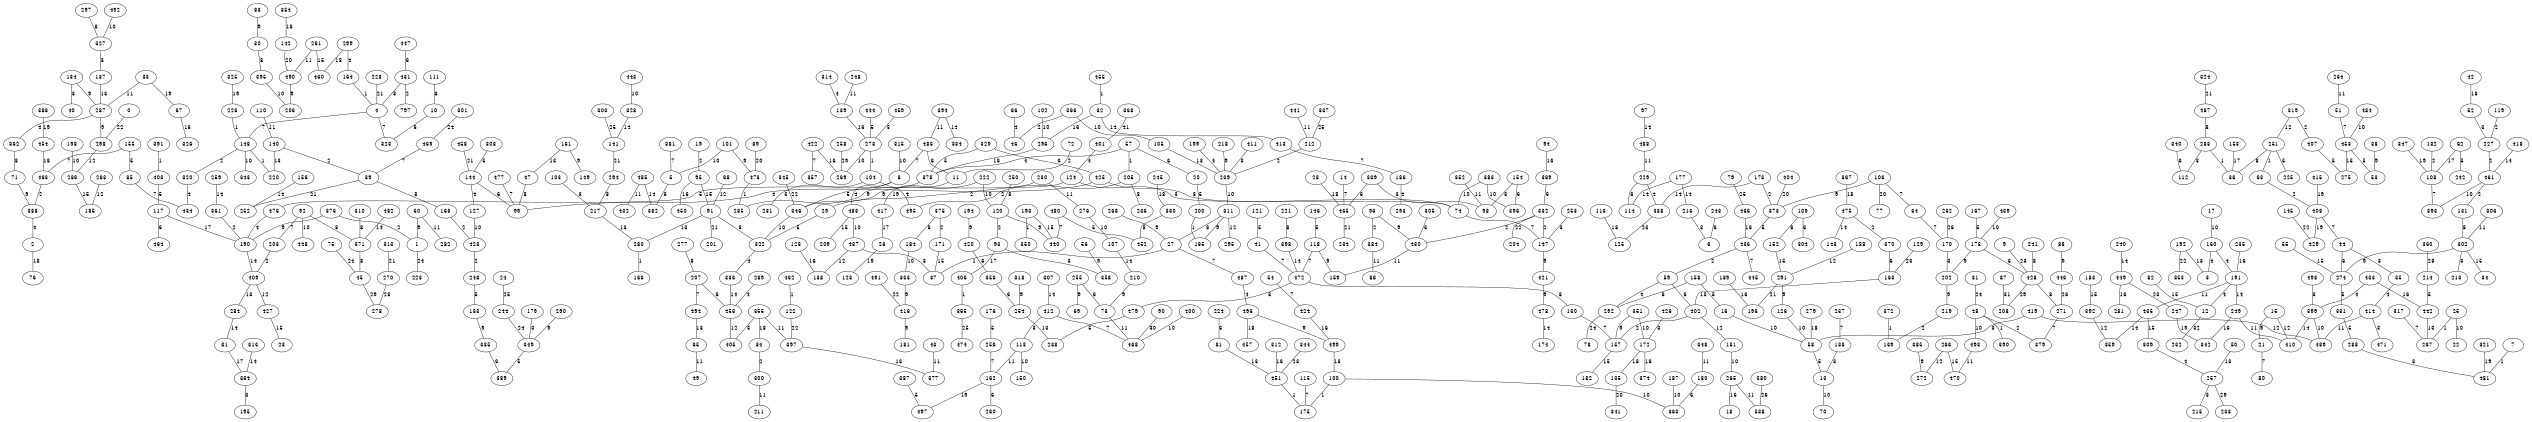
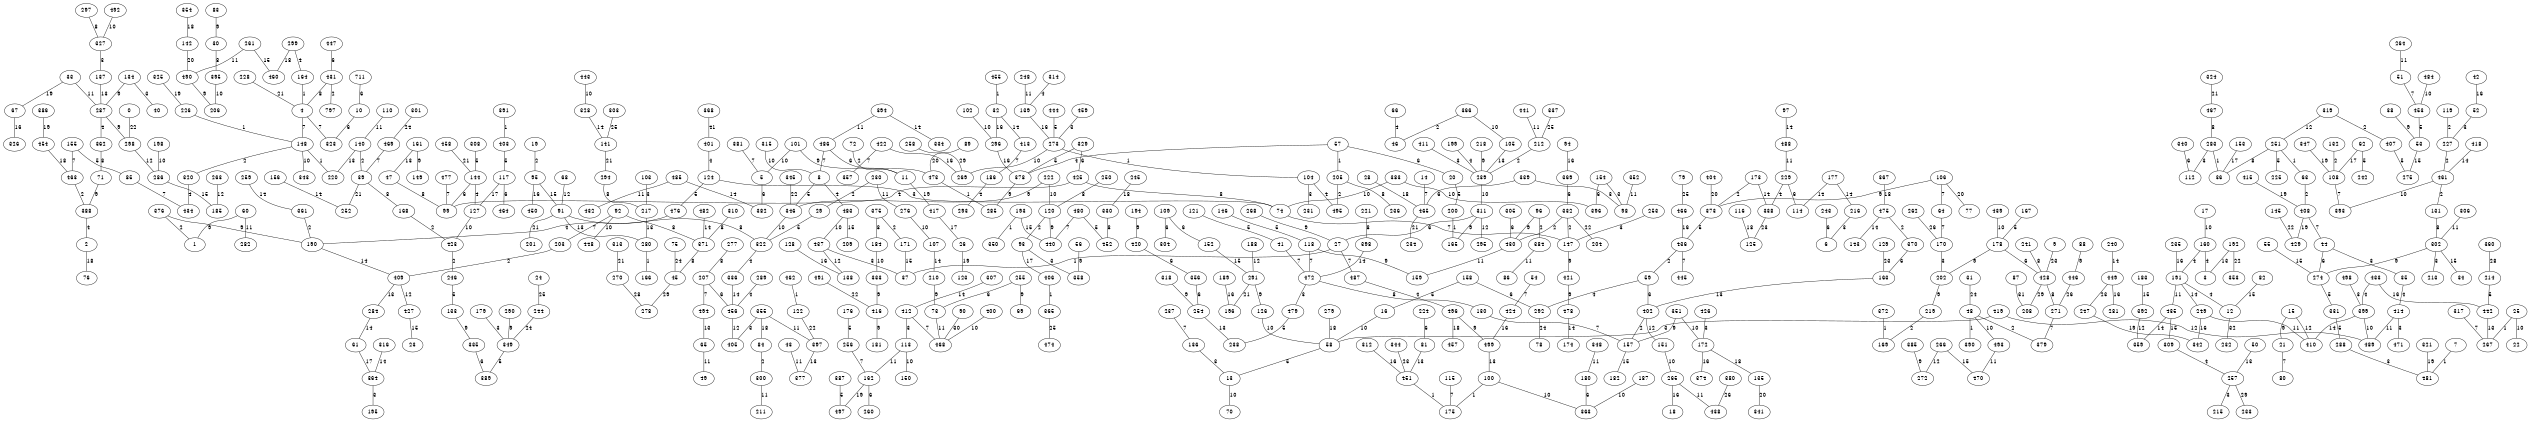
(435, 77) -> (360, 77)
(2346, 161) -> (2414, 161)
(201, 229) -> (490, 195)
(417, 278) -> none
(1760, 412) -> (1716, 412)
